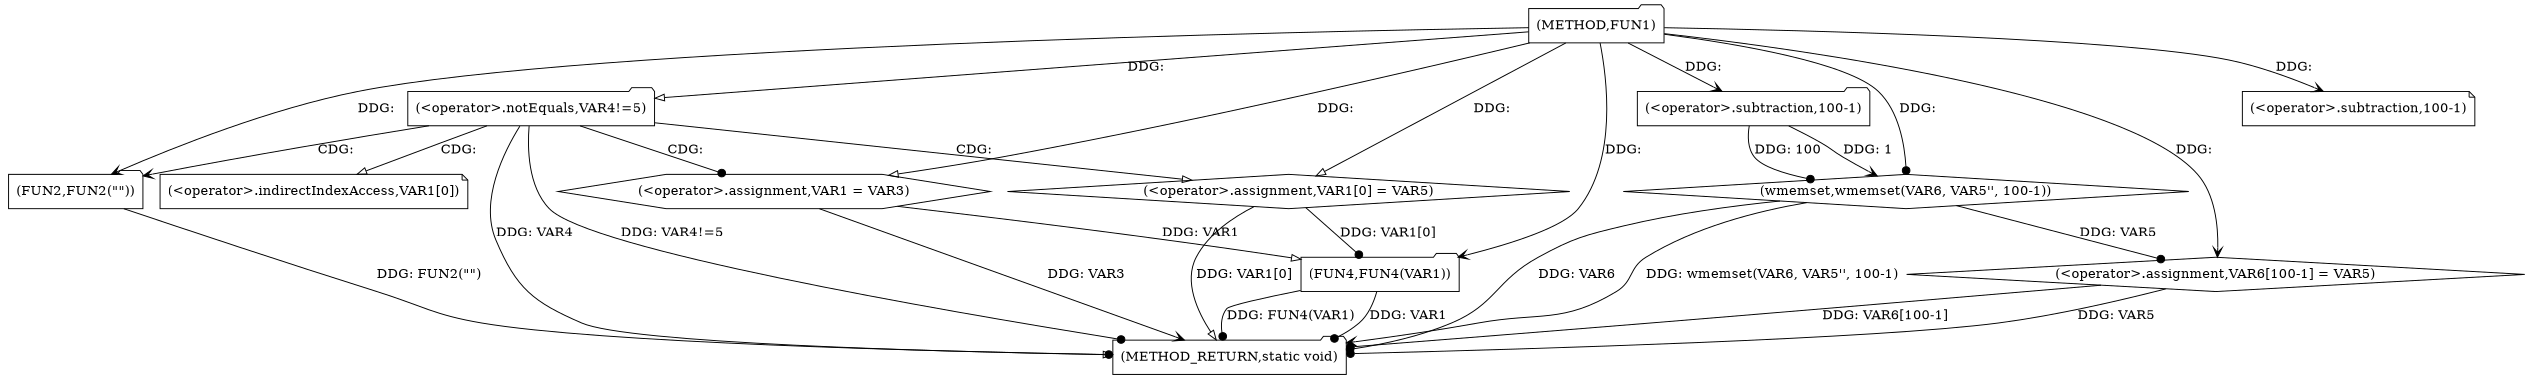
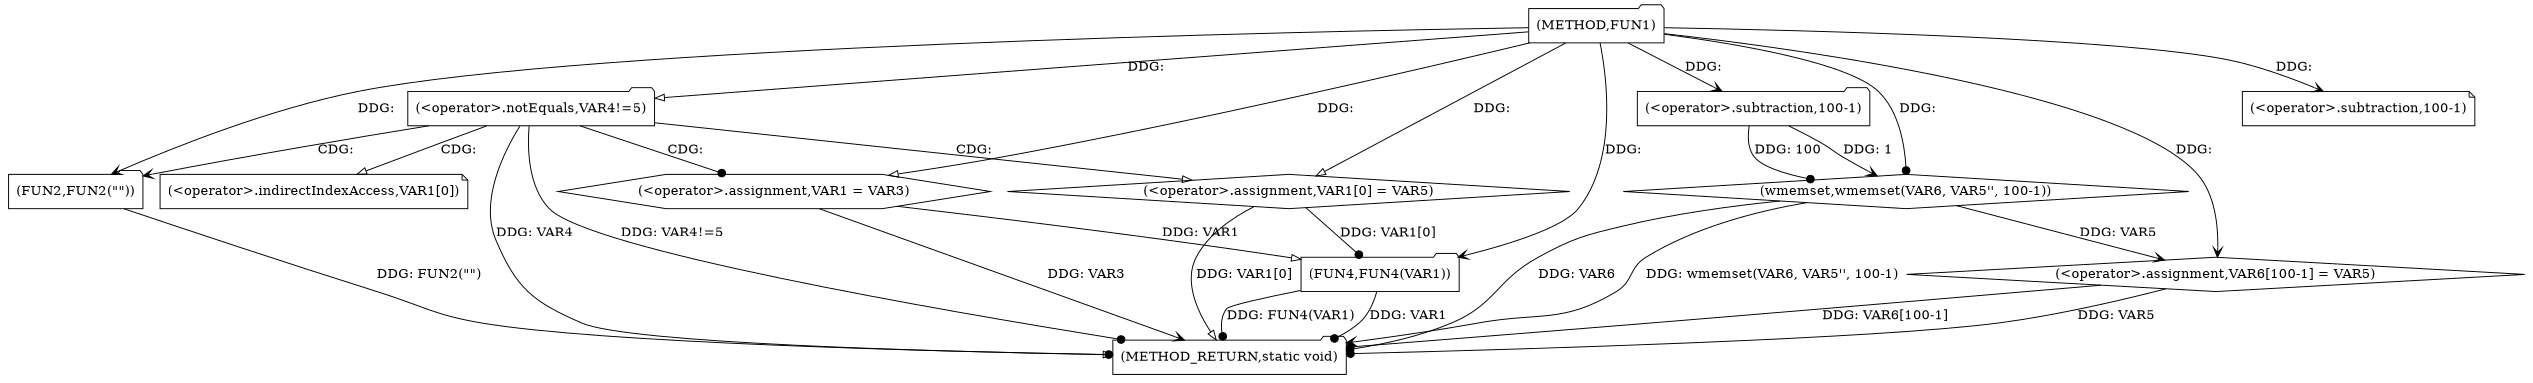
(2057, 232) -> (2056, 232)
